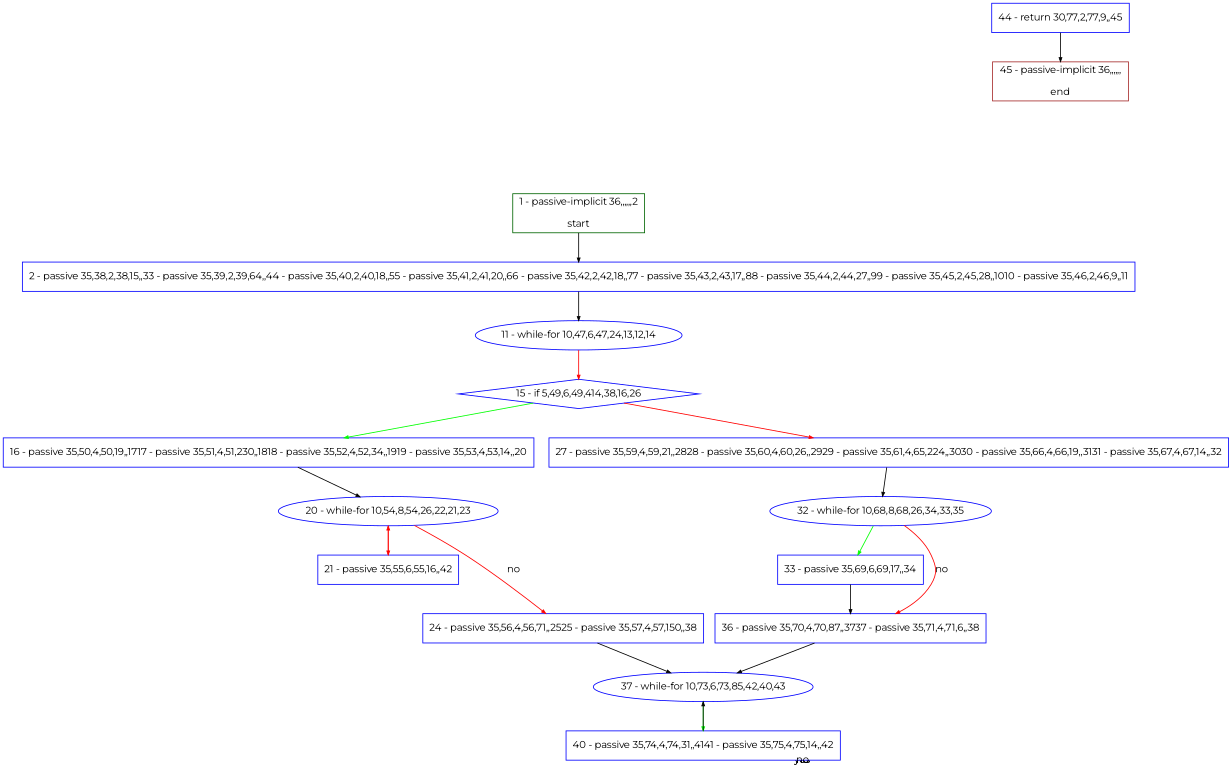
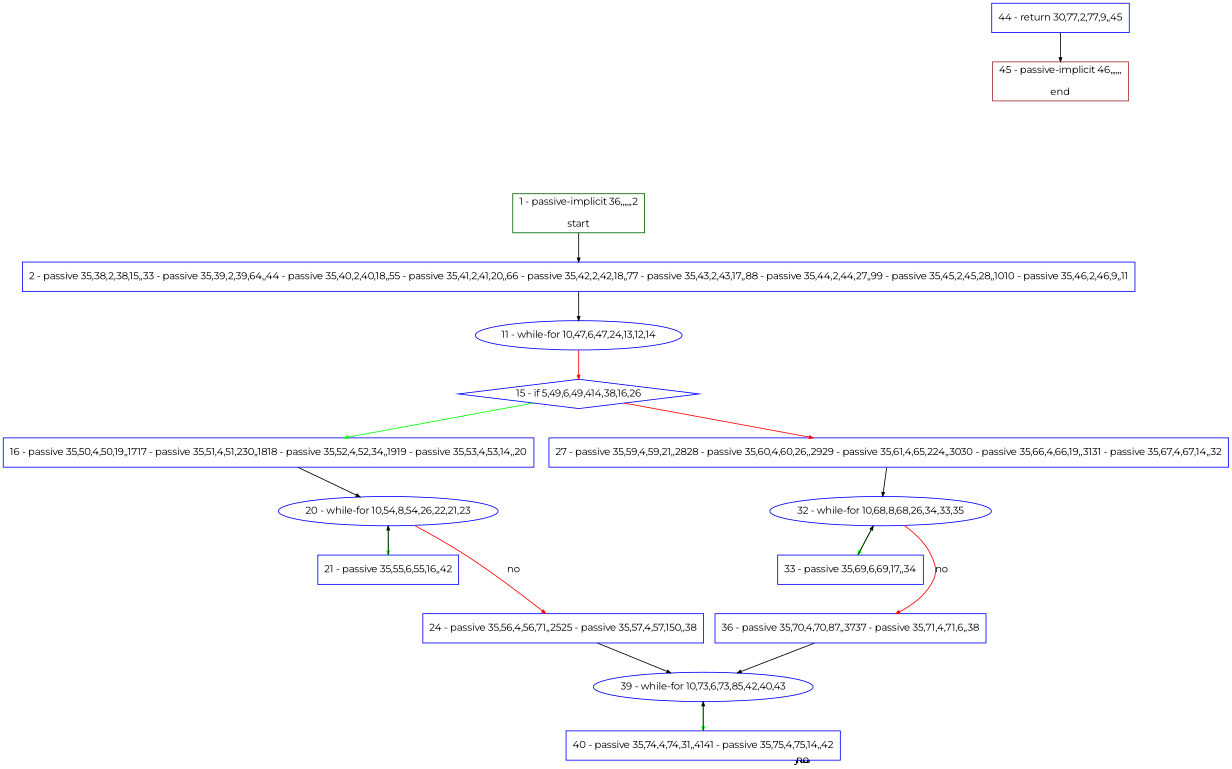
(1060, 81) -> (1060, 81)
(388, 538) -> (388, 538)
(388, 543) -> (388, 543)
(851, 597) -> (865, 542)
(703, 687) -> (703, 687)
